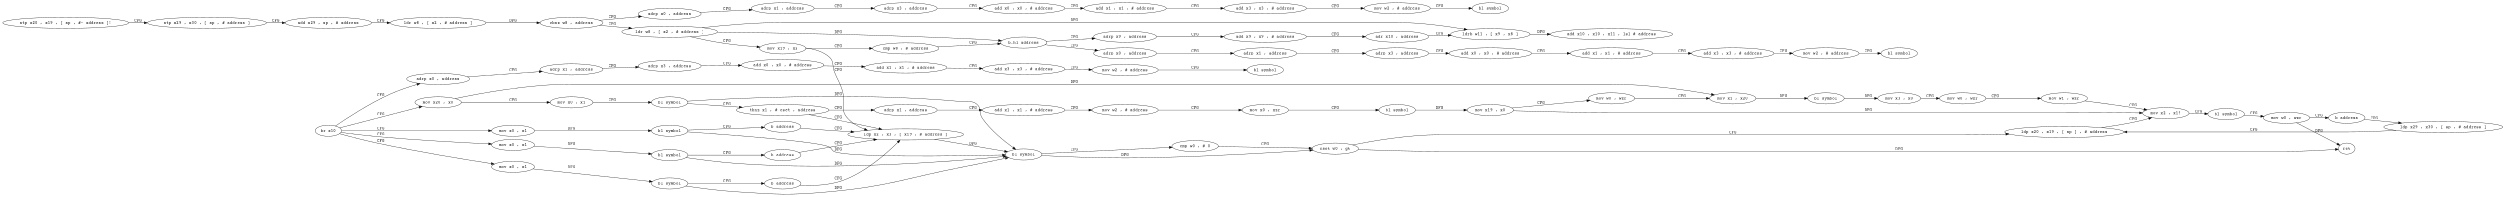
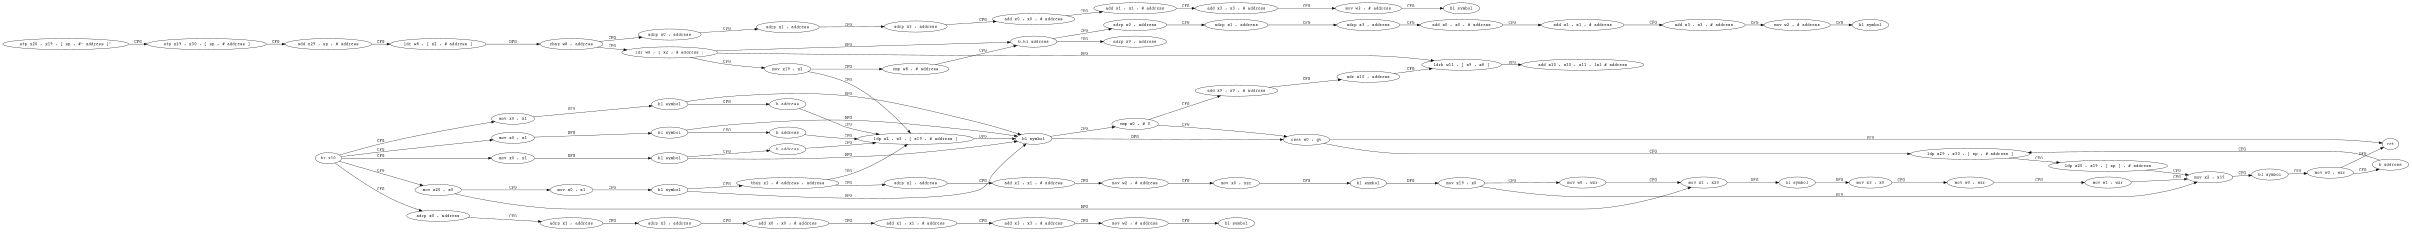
(1189, 37) -> (1183, 108)
(783, 110) -> (788, 183)
(1679, 135) -> (1615, 154)
